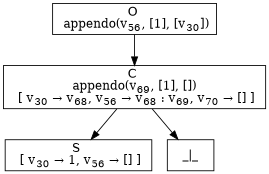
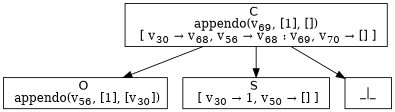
(135, 46) -> (167, 61)
(98, 160) -> (276, 98)
